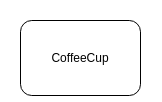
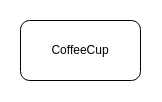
(81, 58) -> (81, 51)
